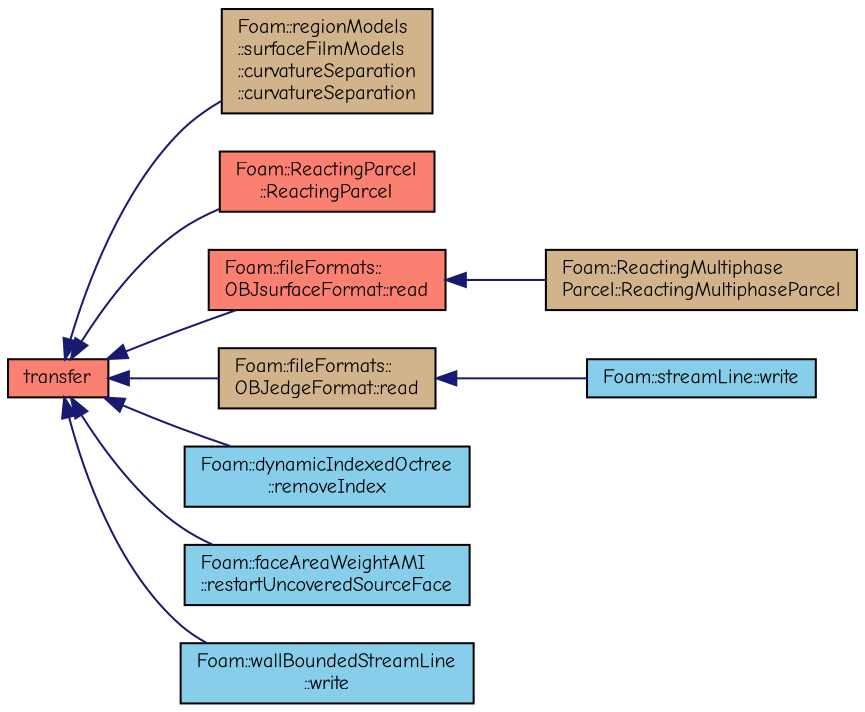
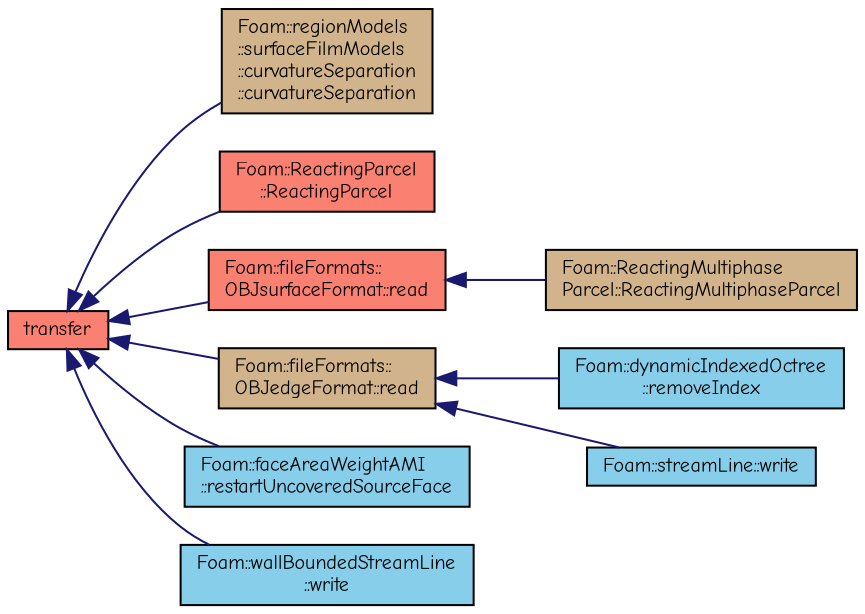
(176, 427) -> (508, 378)
